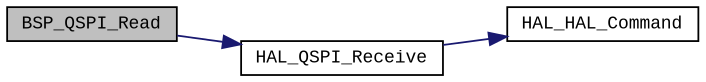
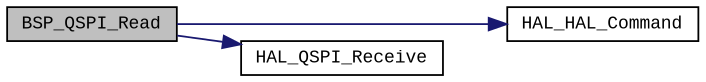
(466, 42) -> (333, 24)
